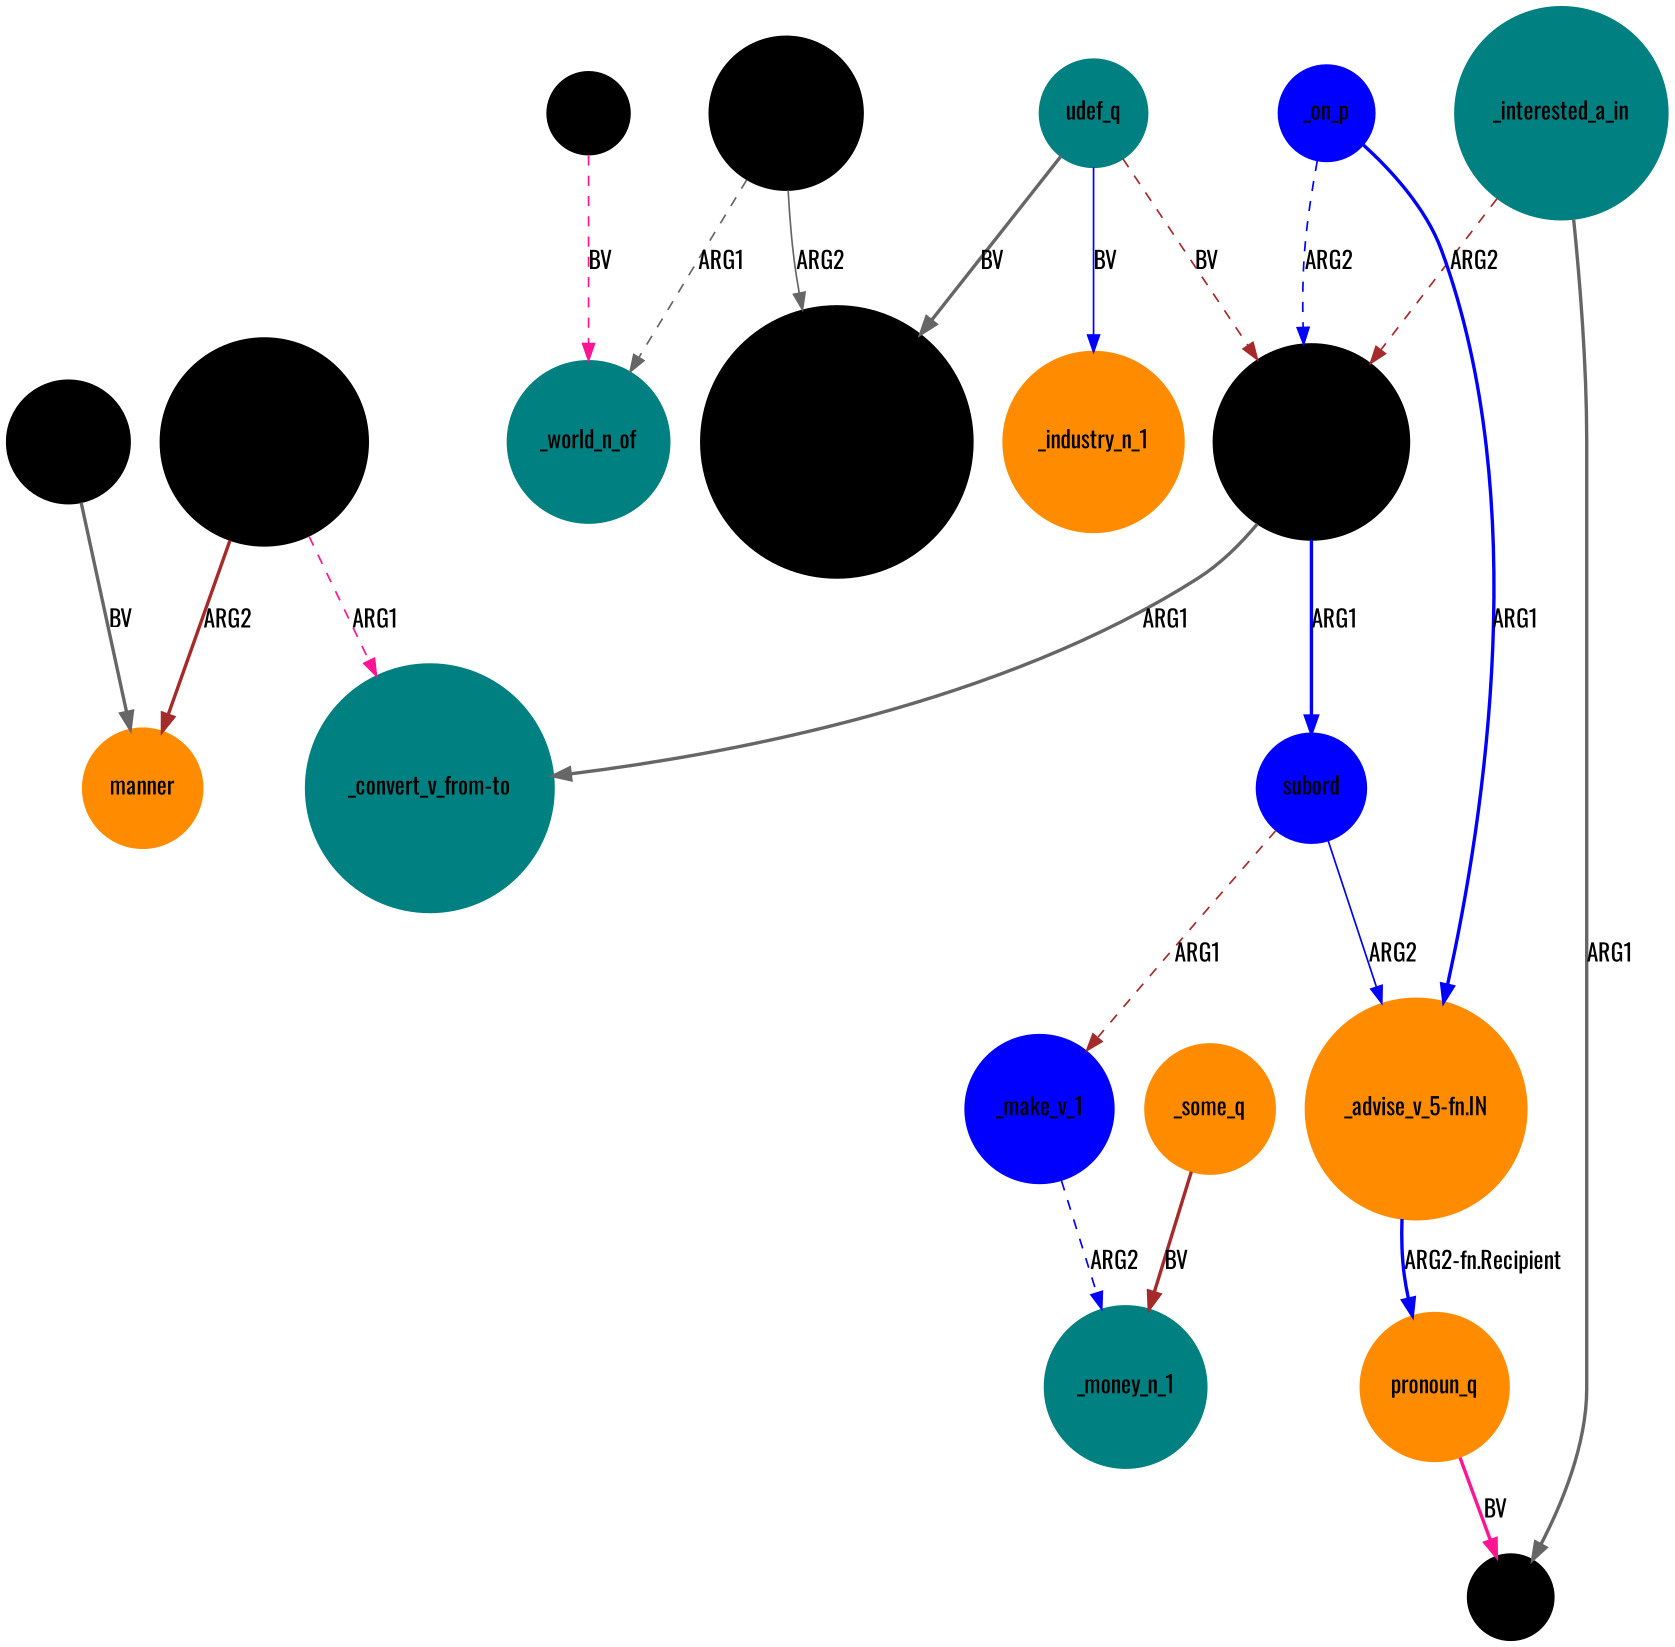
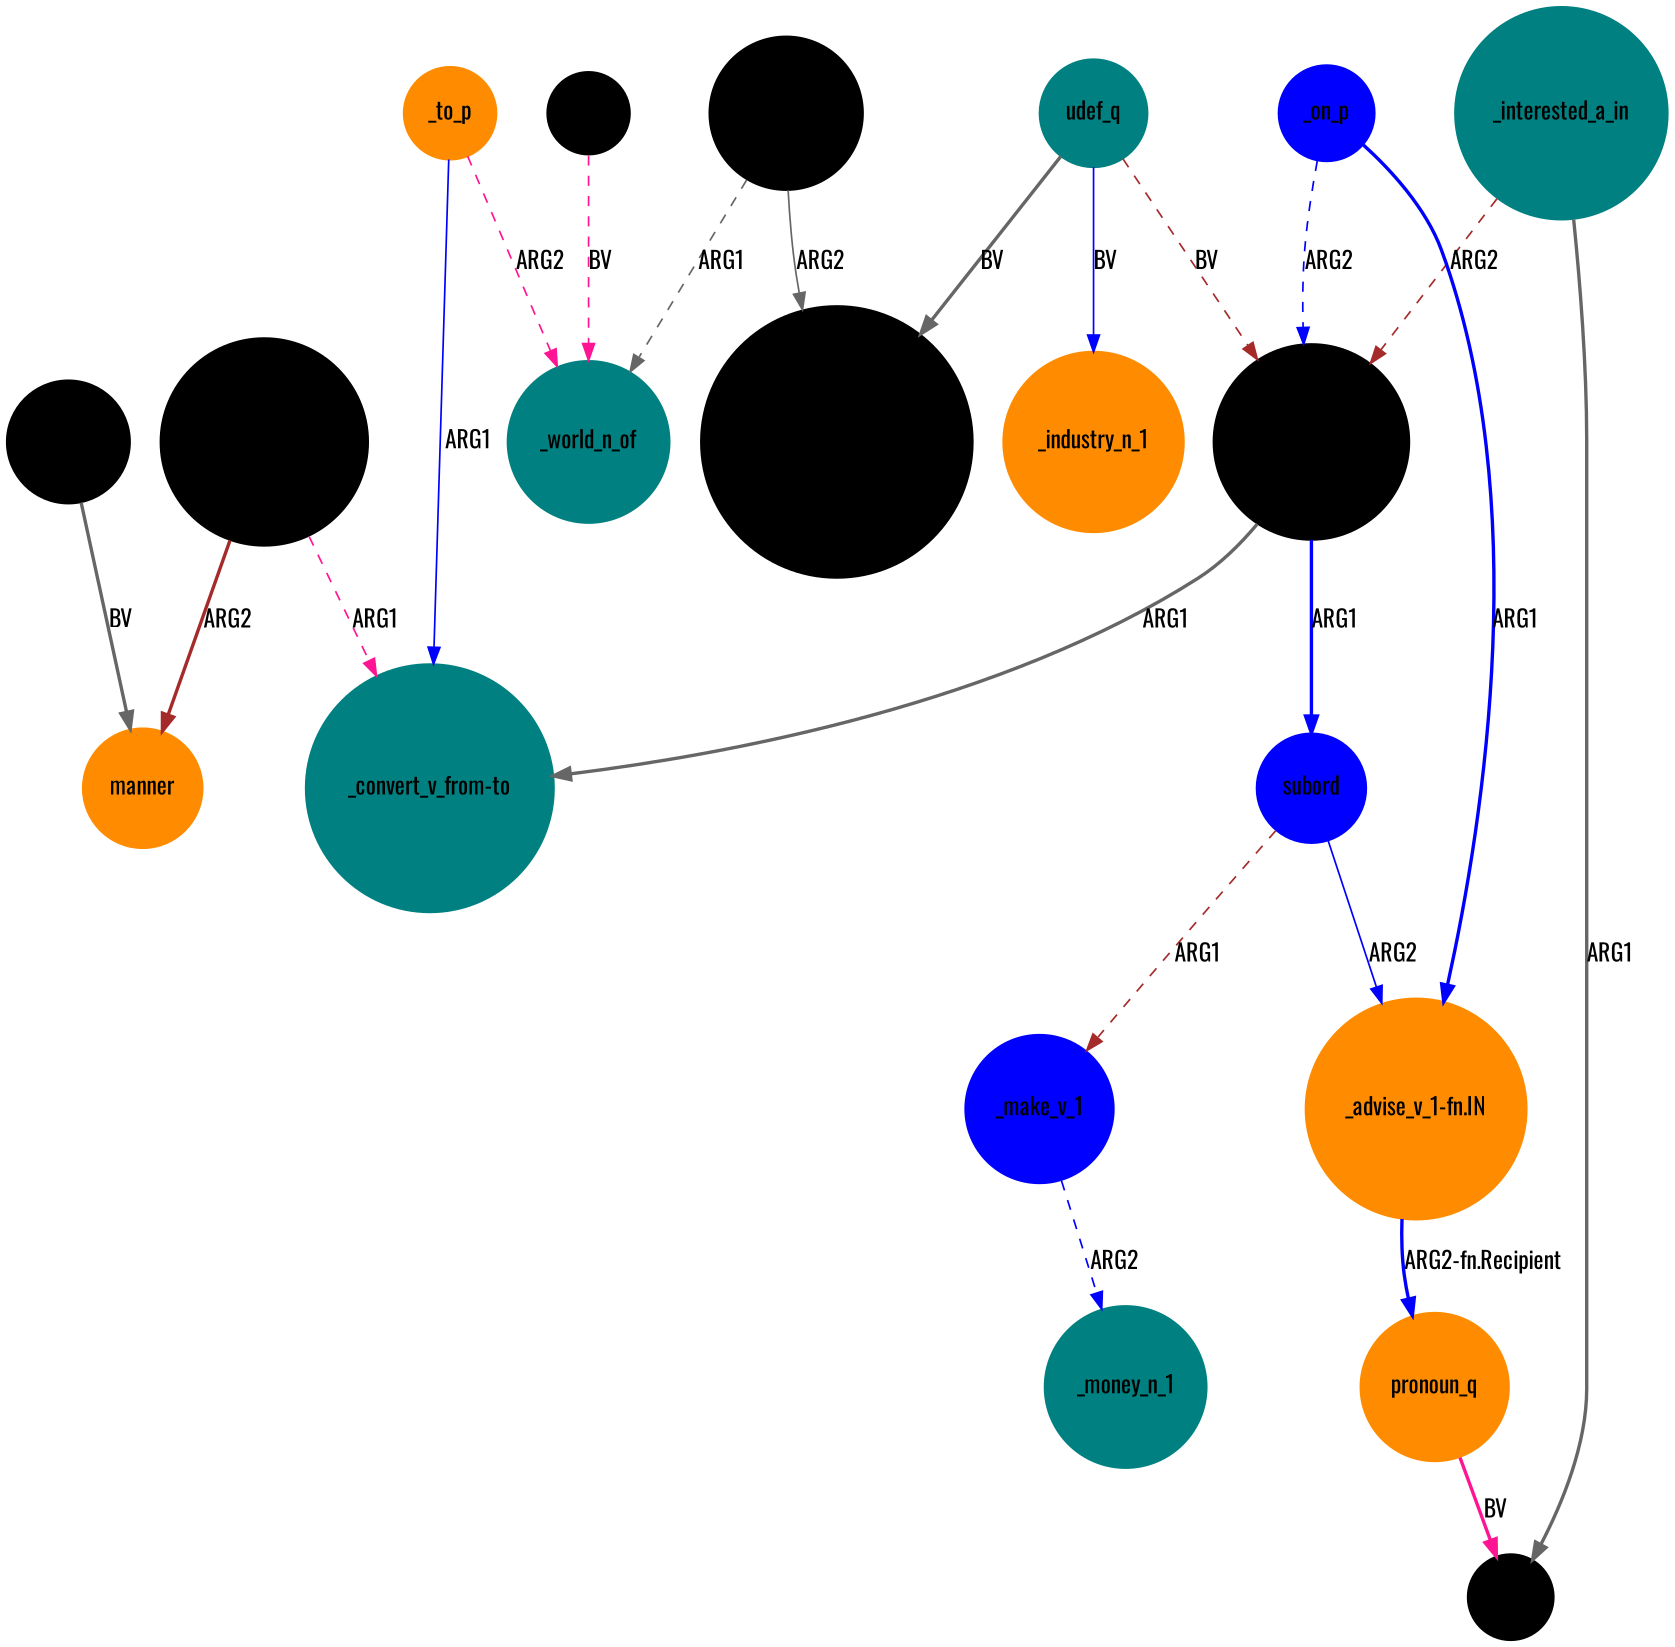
none -> (450, 113)
(1210, 1109) -> none
(1416, 1109) -> (1416, 1109)
